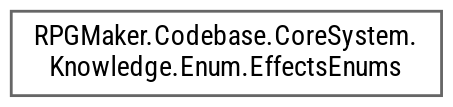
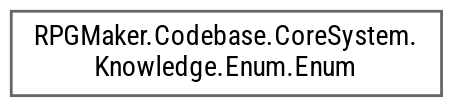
(226, 53) -> (226, 53)
